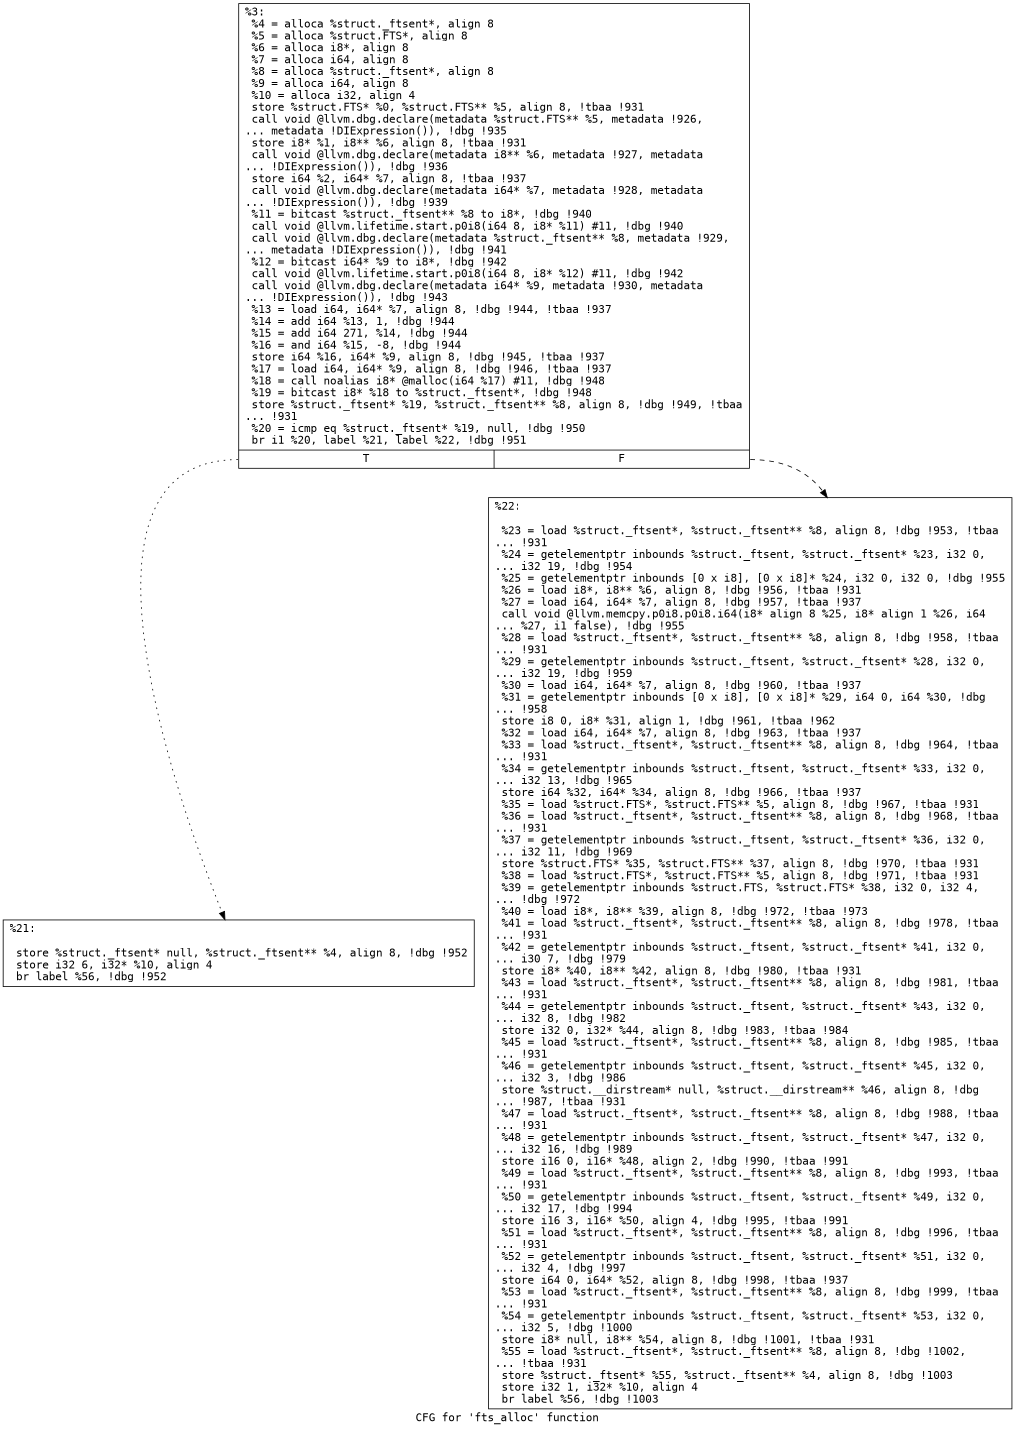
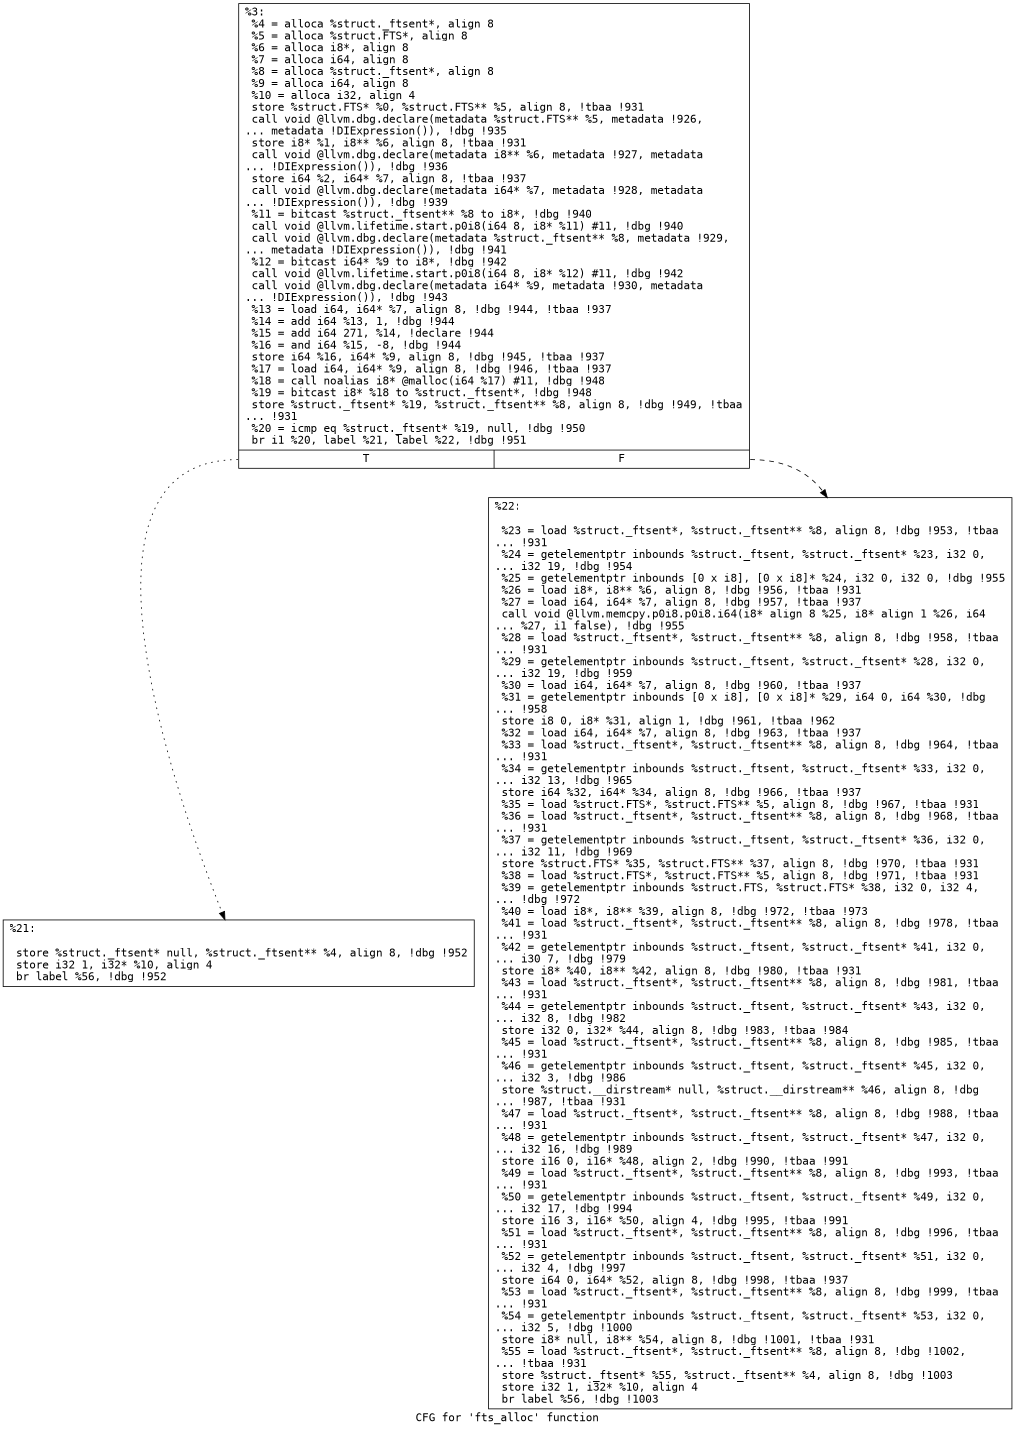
(356, 333) -> (370, 333)
(111, 965) -> (111, 965)
